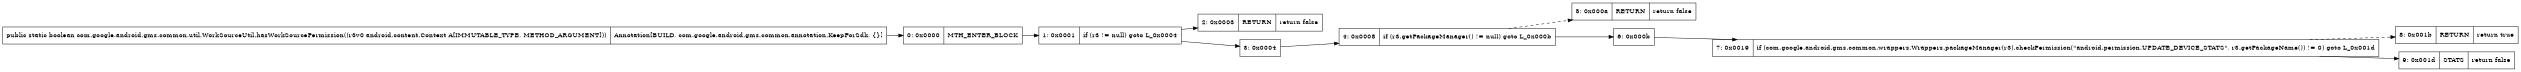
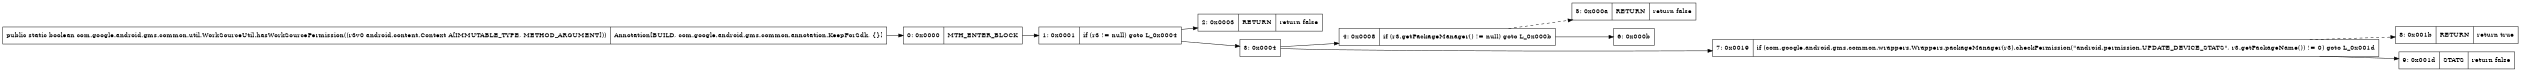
(1693, 38) -> (1494, 51)
